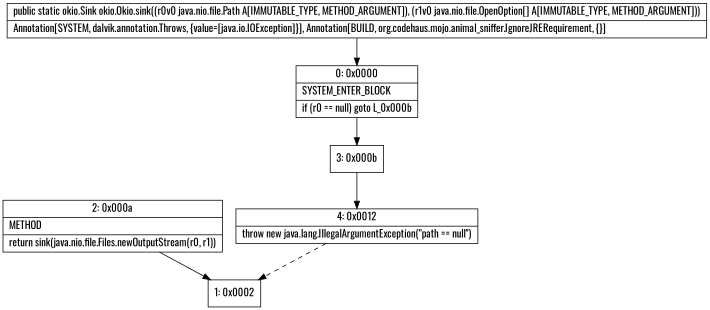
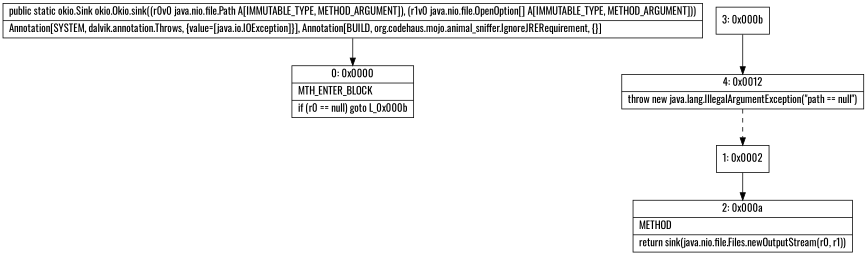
(346, 91) -> (335, 91)
(357, 128) -> none
(182, 264) -> (743, 183)
